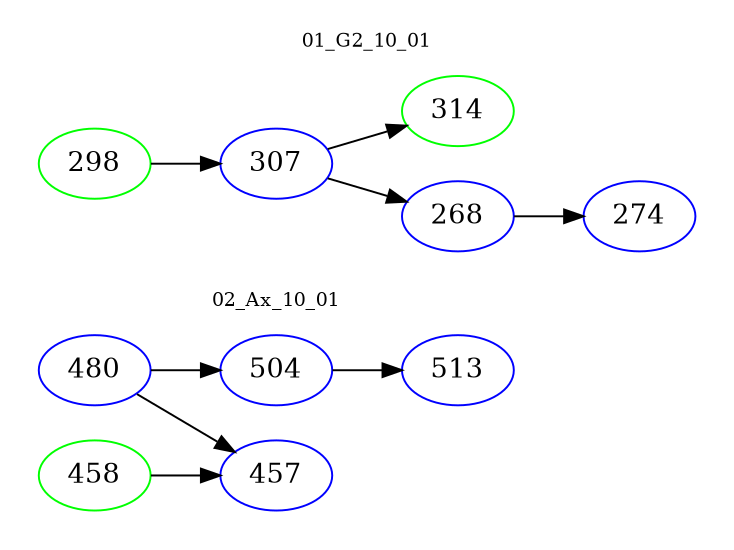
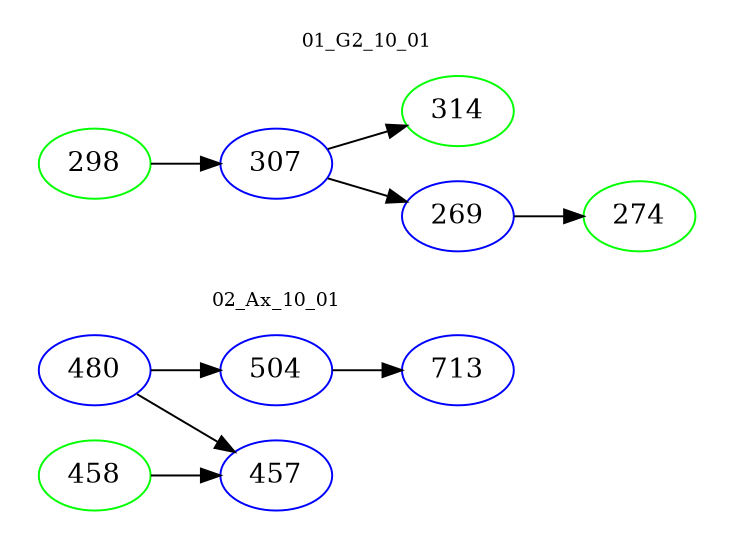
(458, 216) -> (458, 216)
(639, 216) -> (639, 216)
(458, 370) -> (458, 370)
